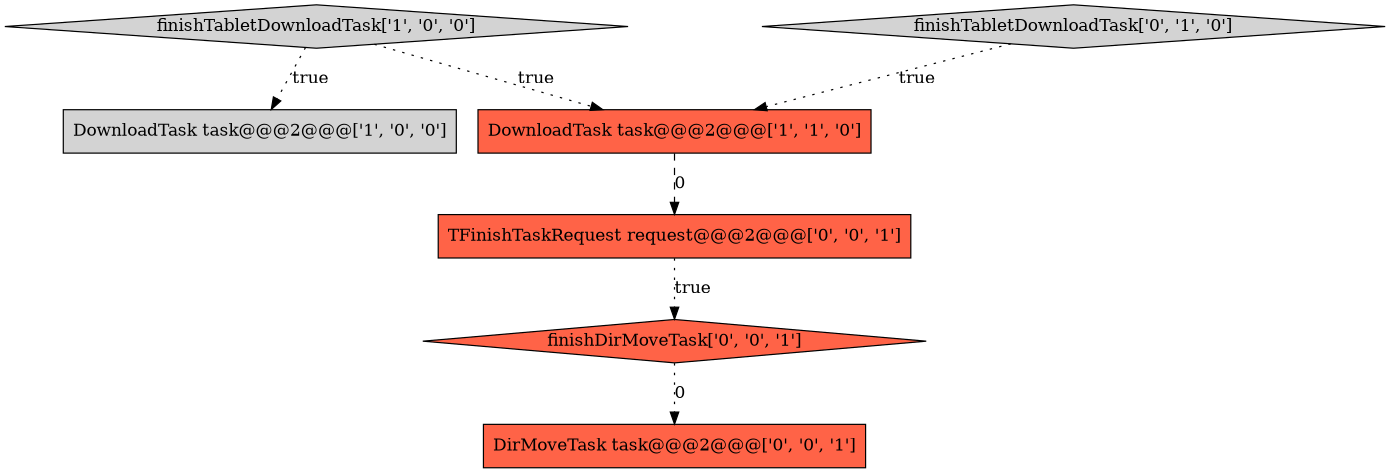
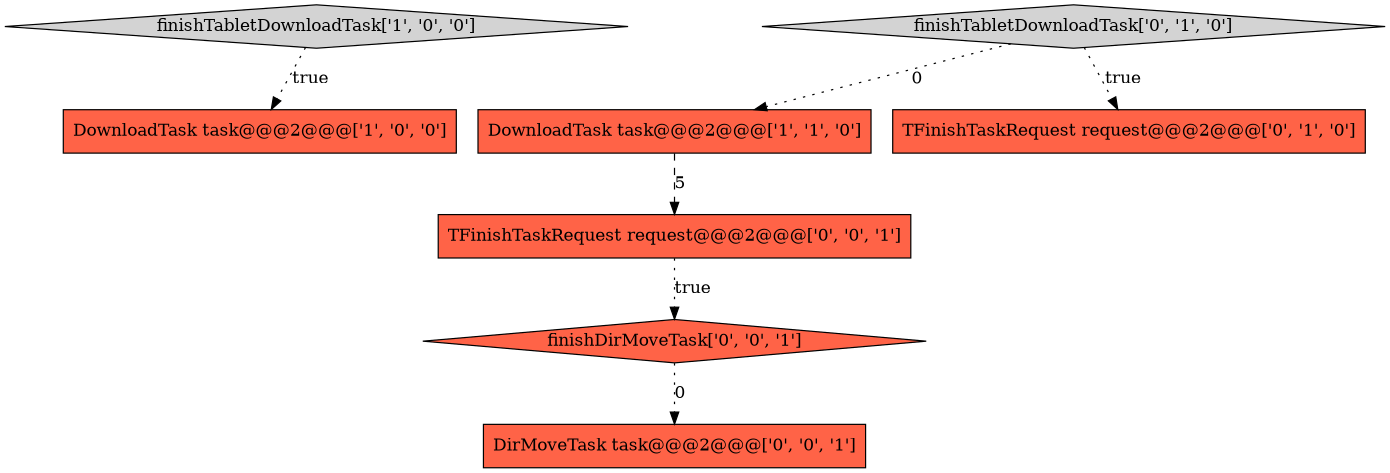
(483, 75) -> none
(917, 79) -> (917, 79)
(260, 131) -> (260, 131)
none -> (1129, 131)
(681, 184) -> (681, 184)
